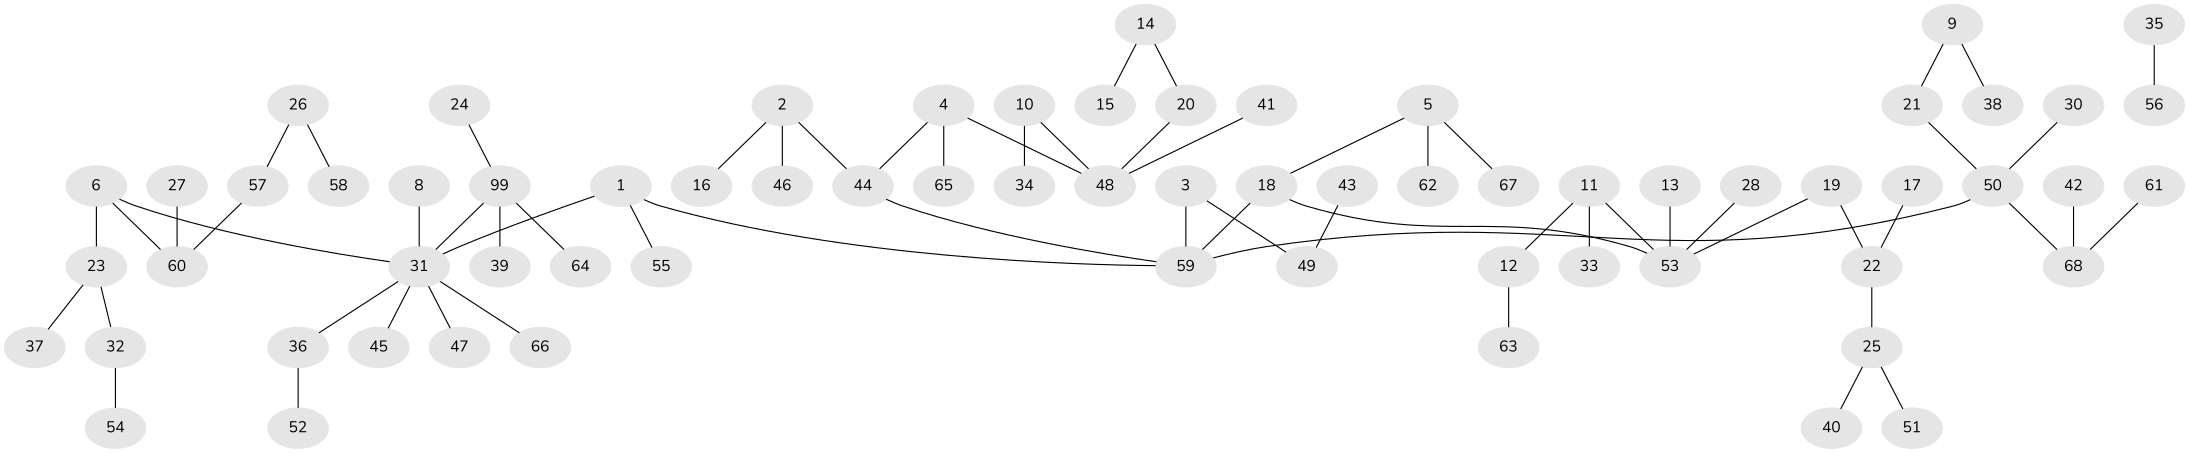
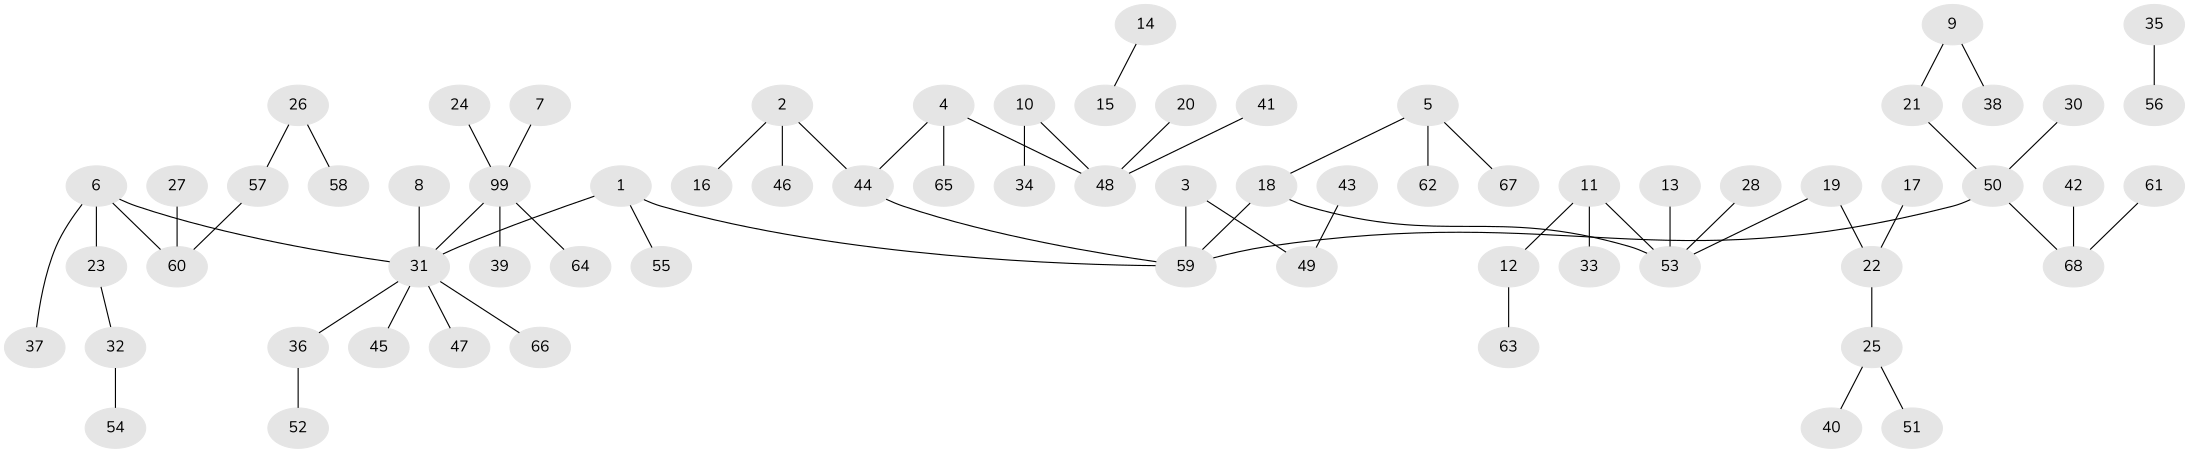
(1166, 65) -> none
none -> (540, 105)
(66, 307) -> (50, 262)
